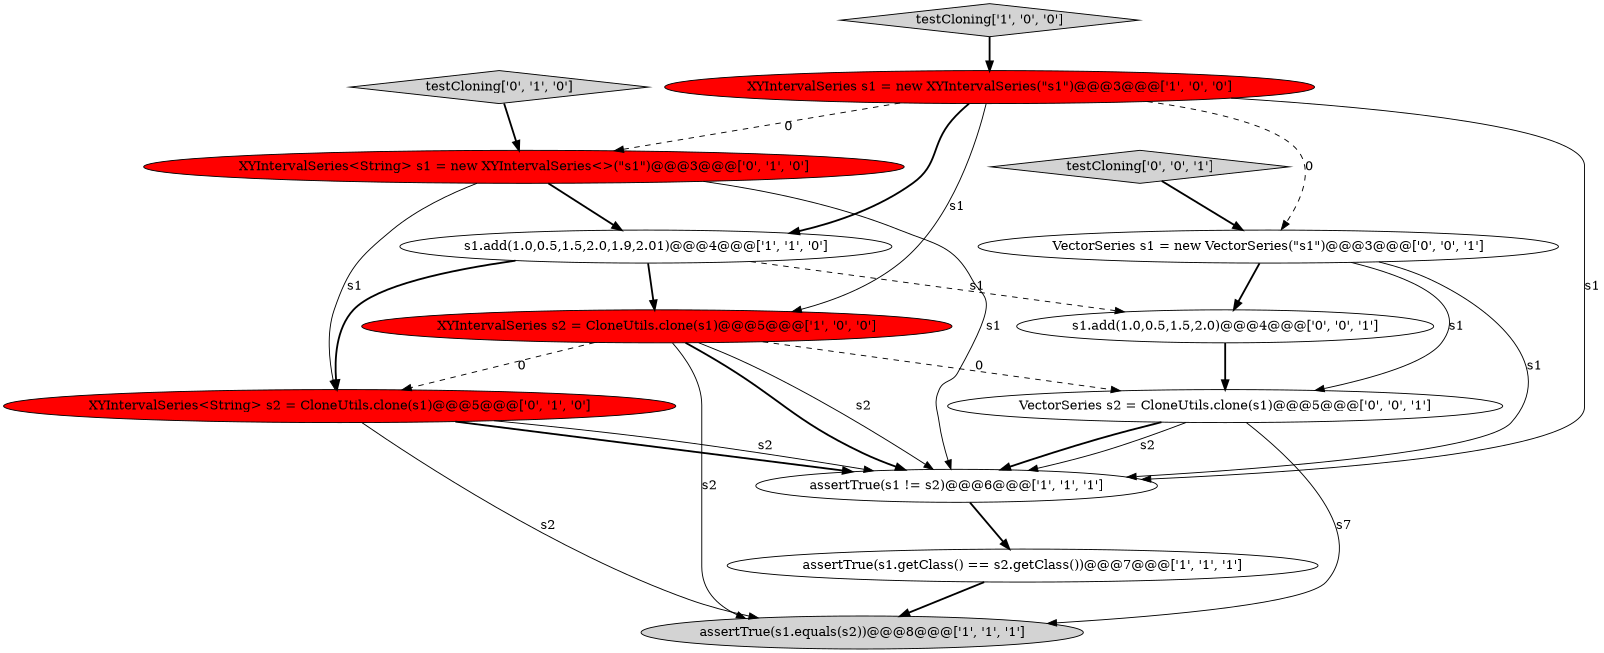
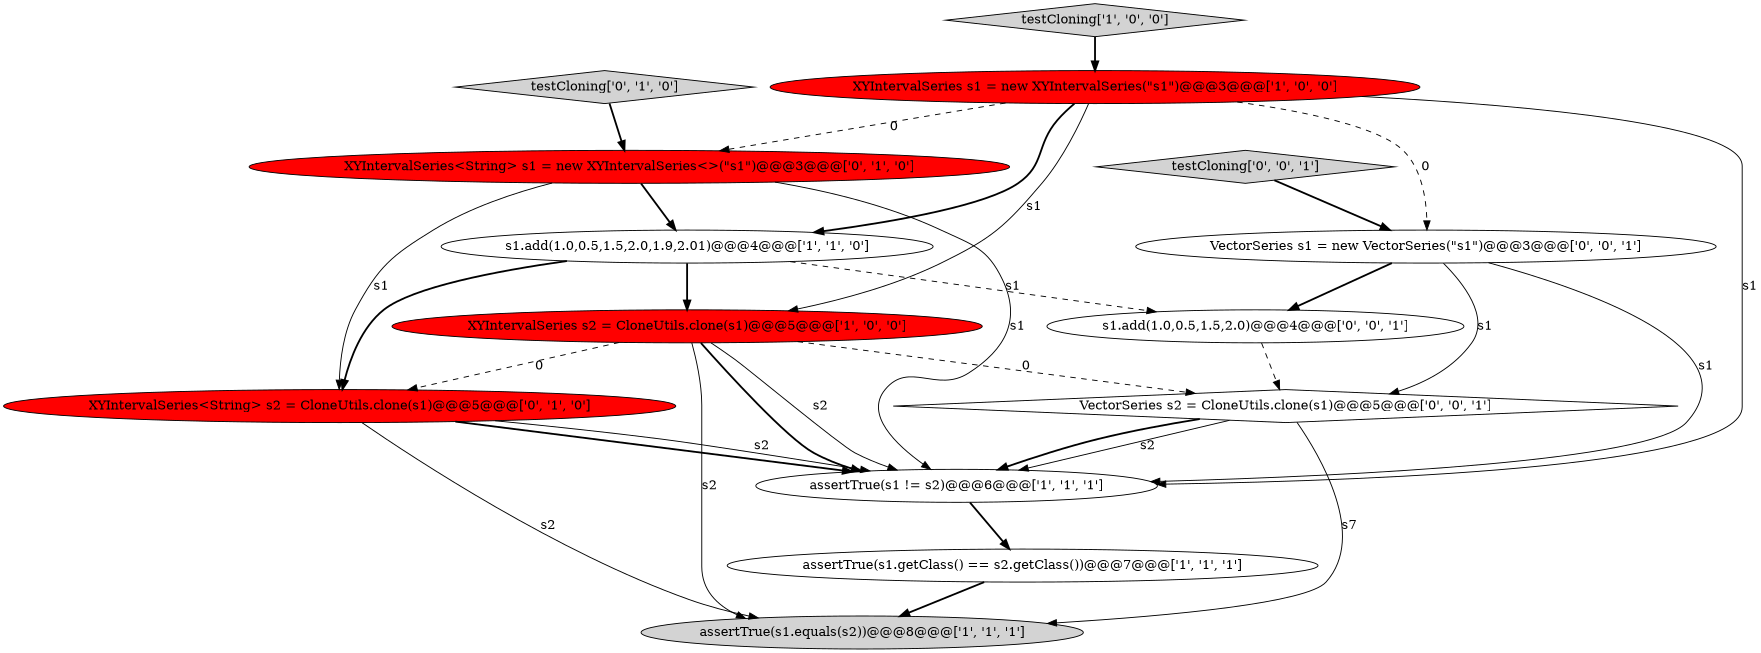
(1225, 362) -> (1269, 362)
(1225, 406) -> (1286, 406)
